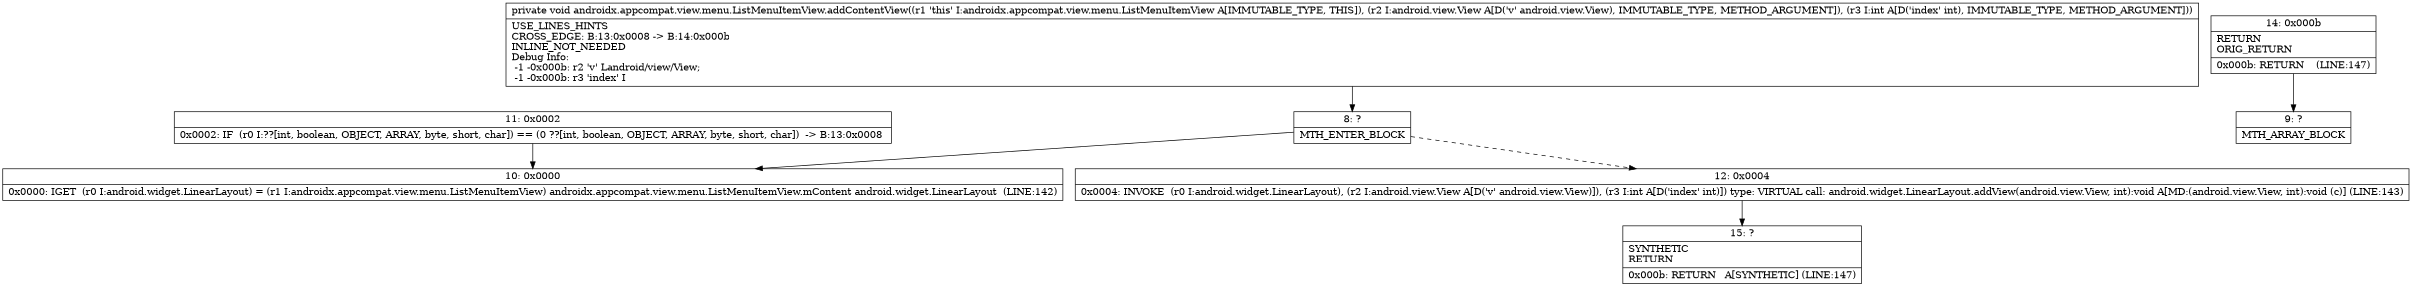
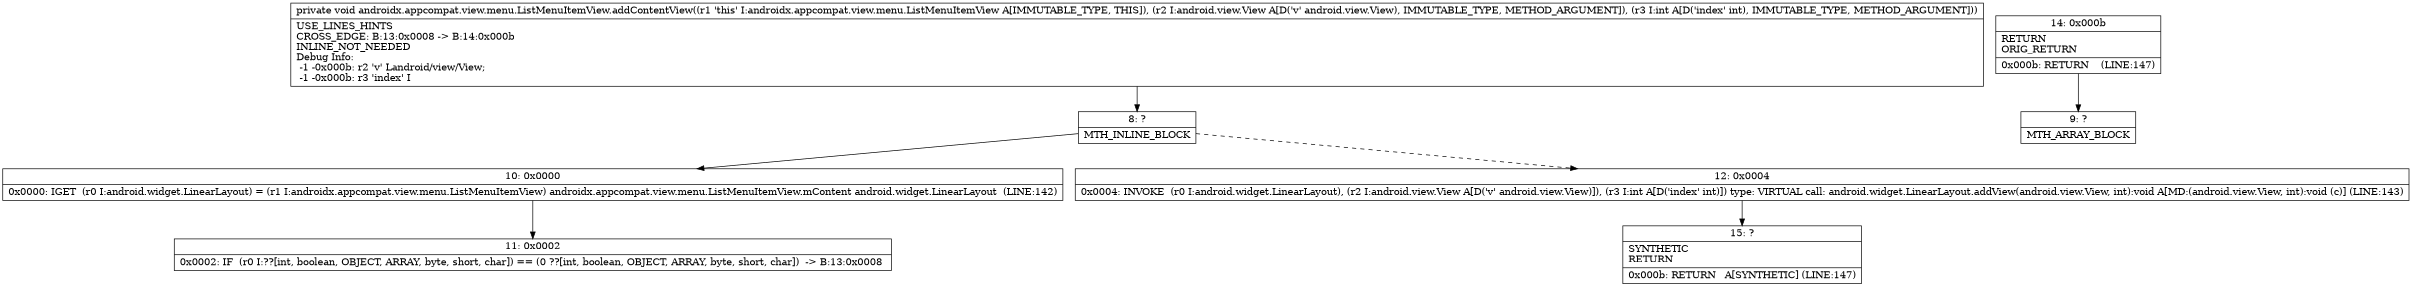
(1352, 135) -> (1137, 135)
(533, 153) -> (533, 216)
